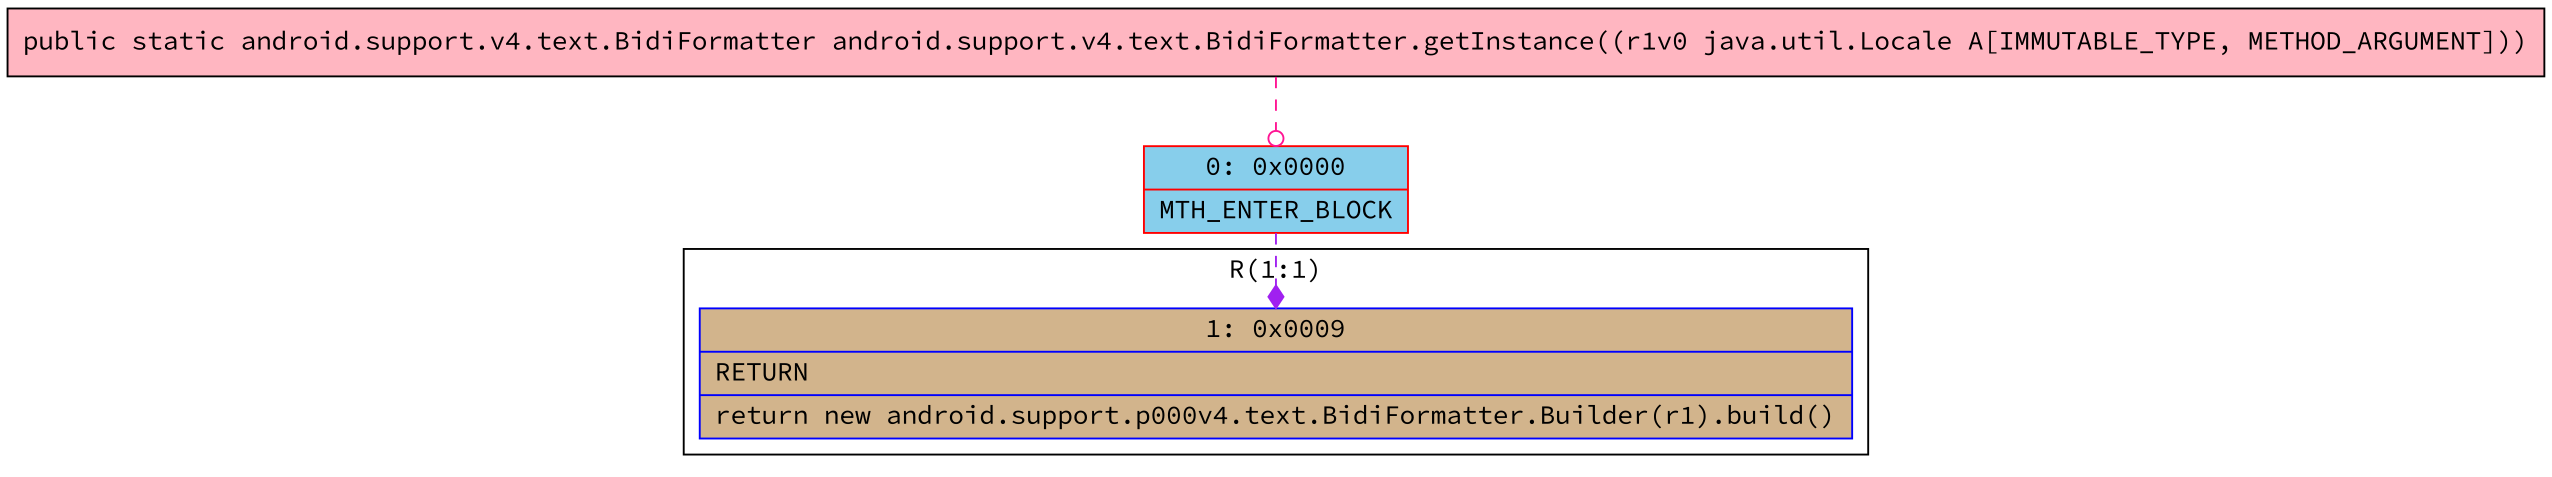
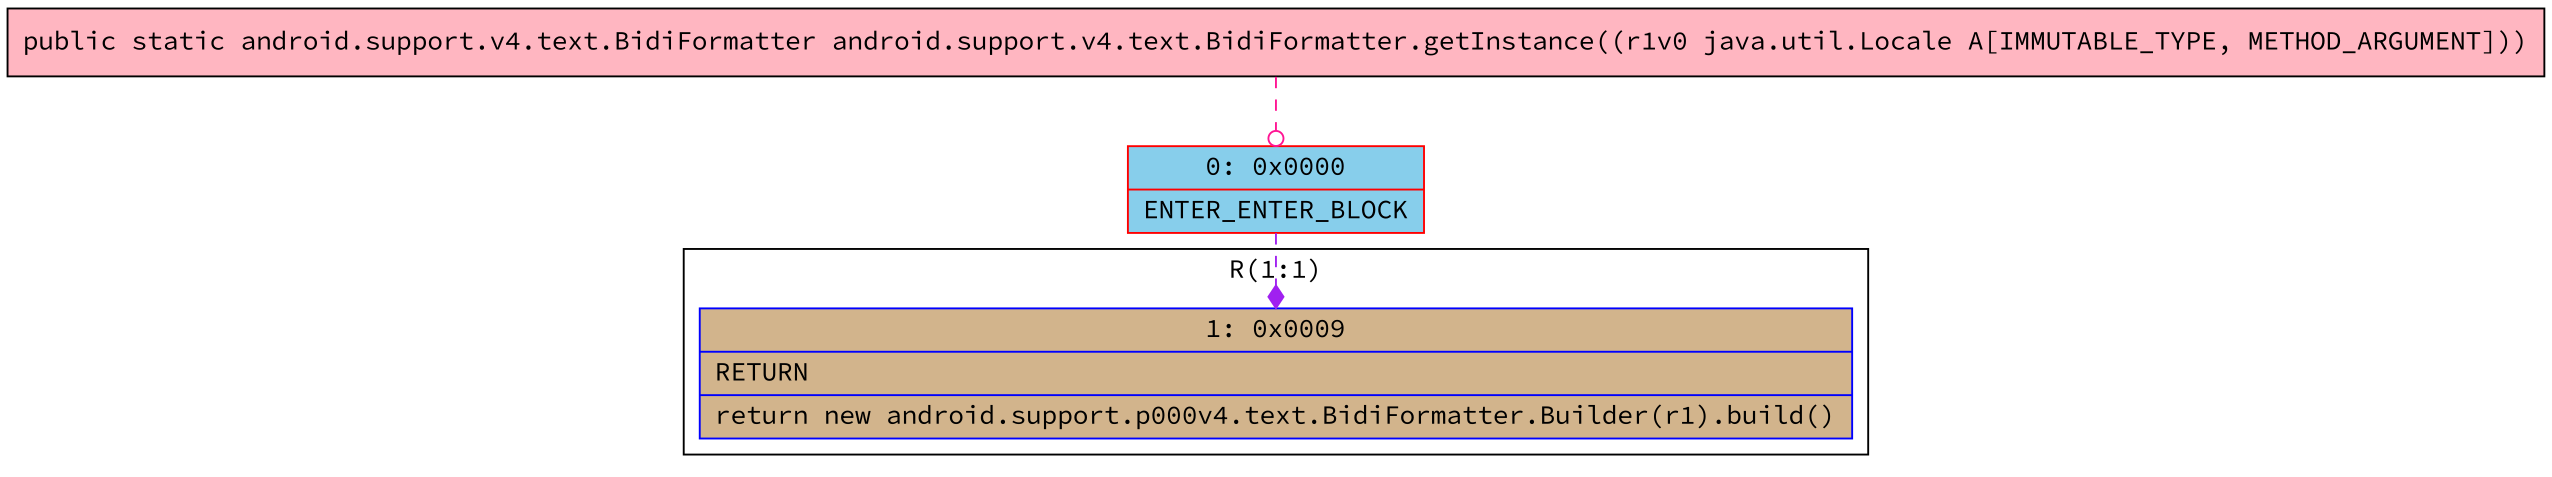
(1276, 210) -> (1276, 210)
